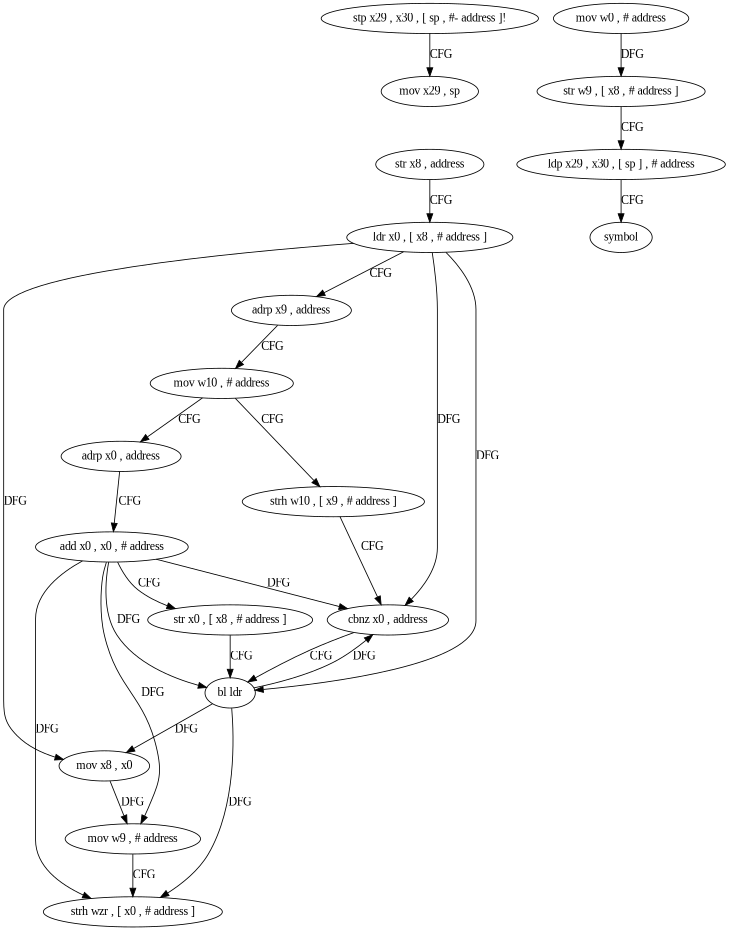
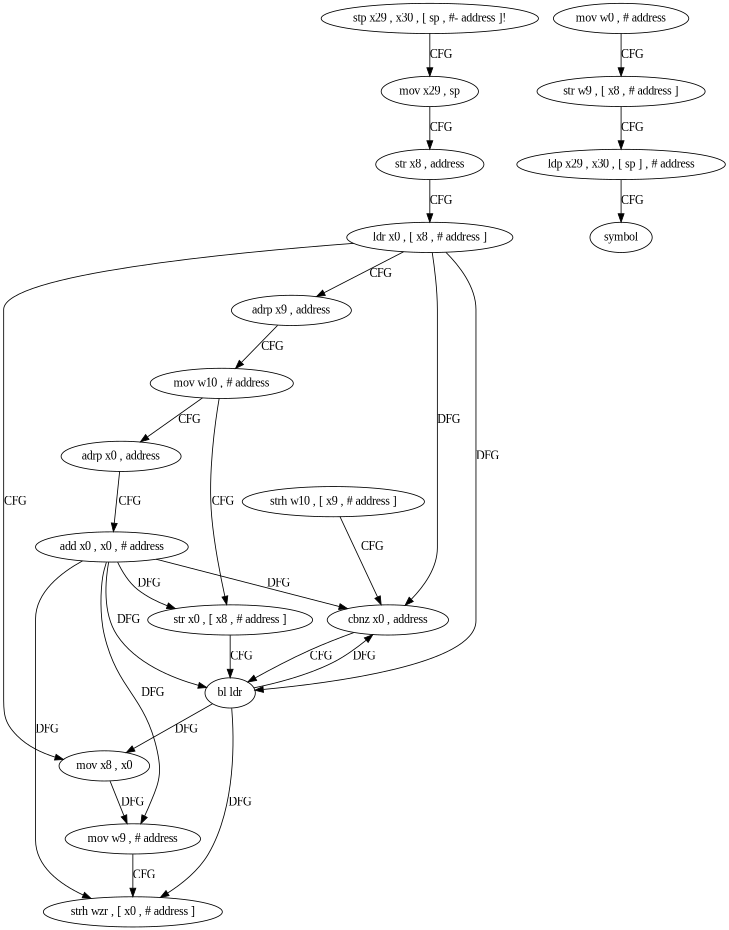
(632, 55) -> (632, 55)
none -> (430, 124)
(275, 439) -> (211, 498)
(15, 502) -> (15, 502)
(149, 583) -> (149, 583)
